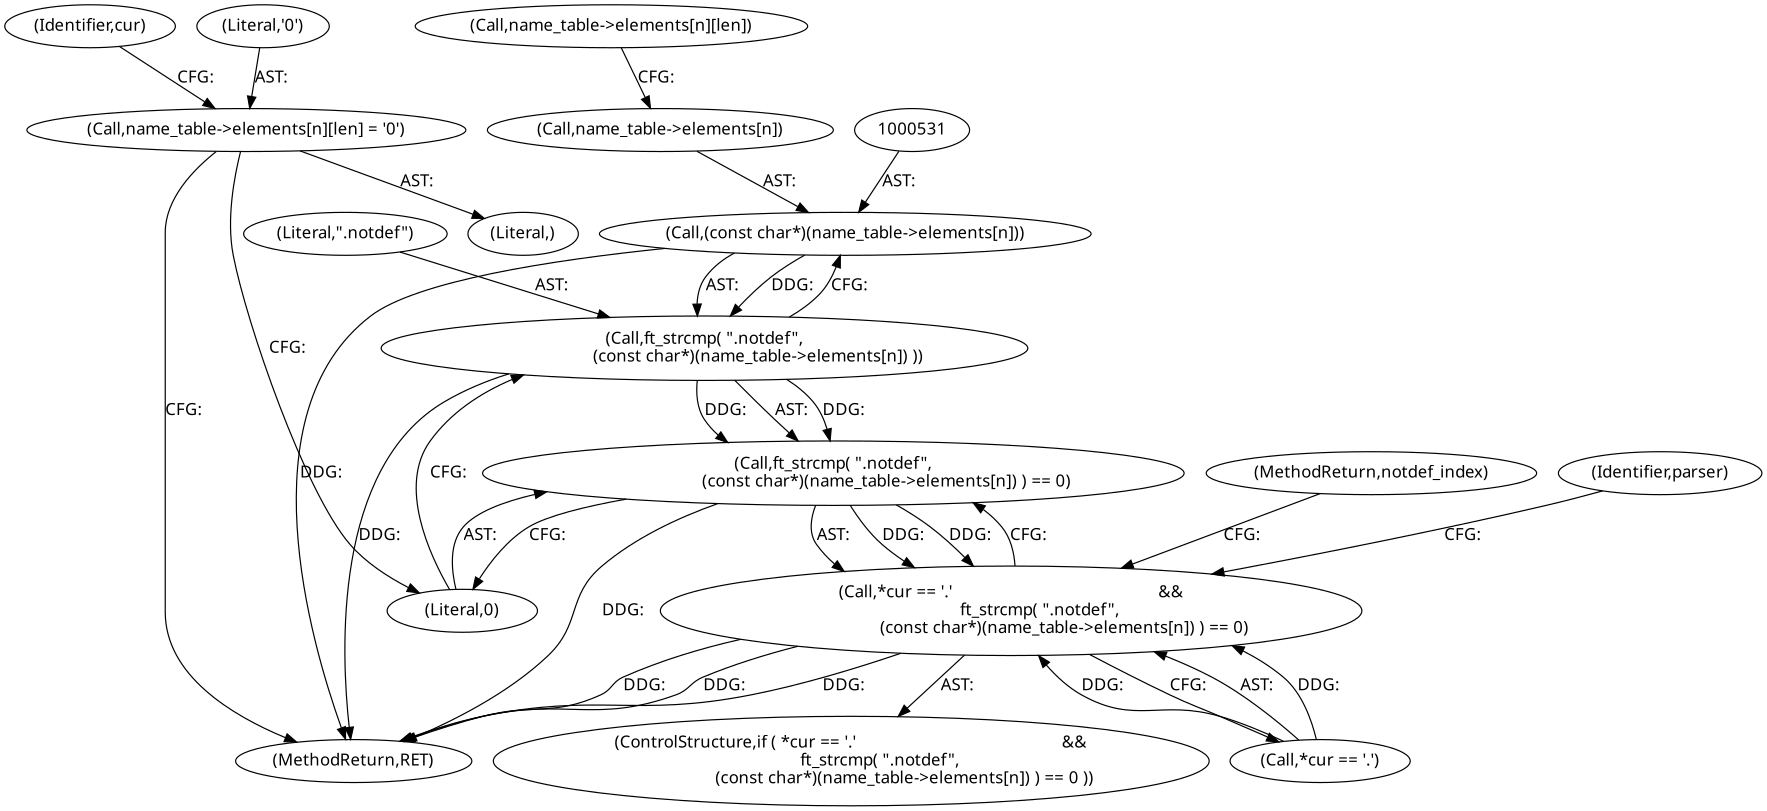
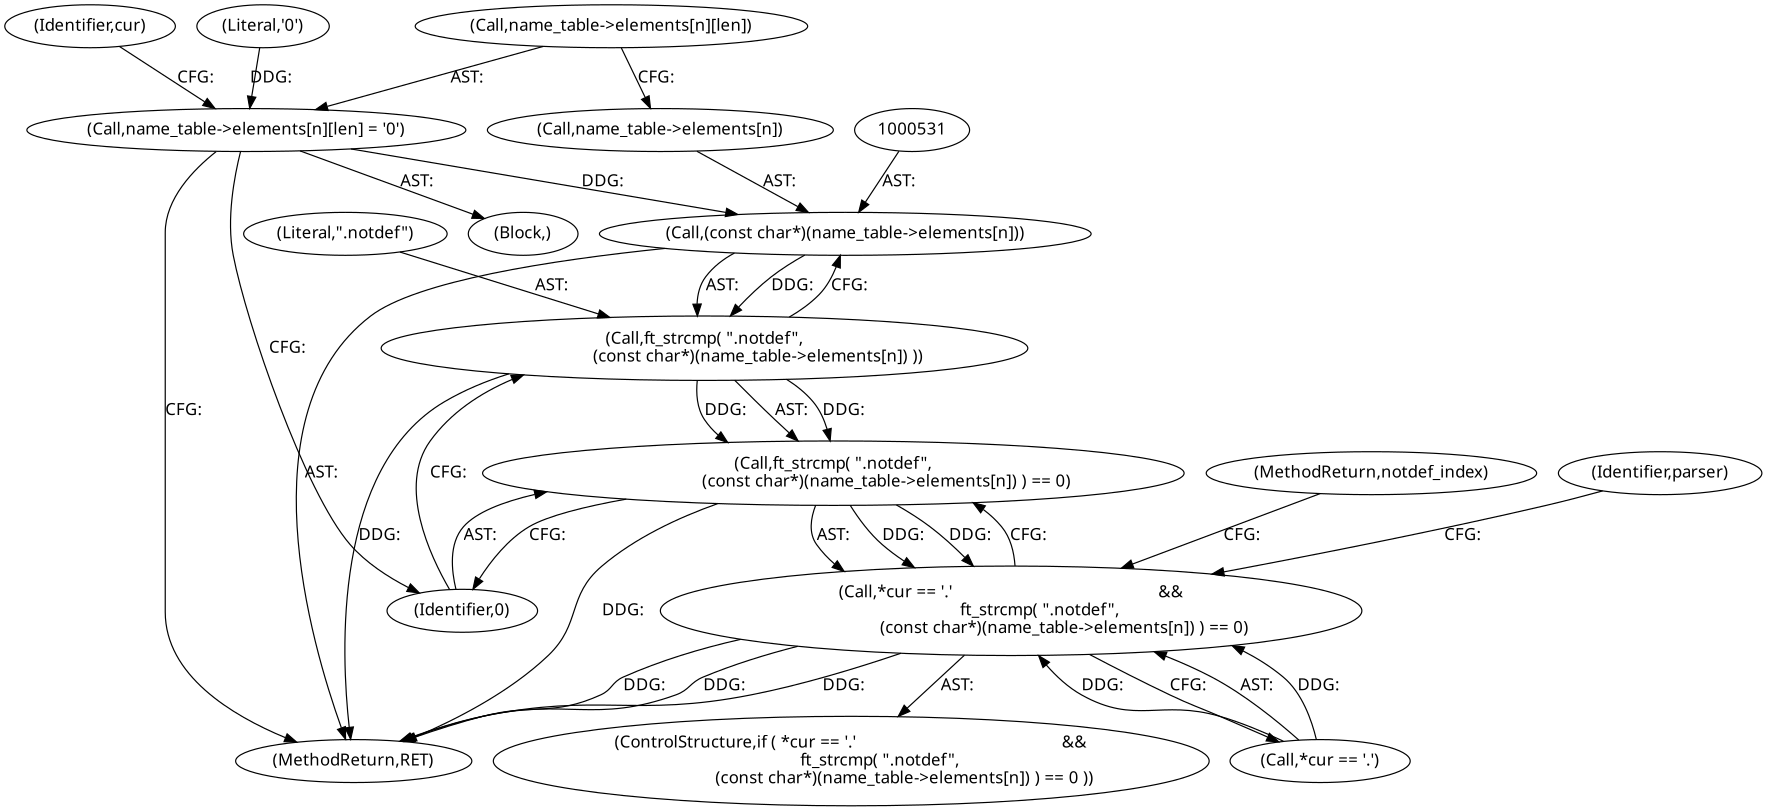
none -> (435, 76)
(274, 78) -> (274, 78)
none -> (539, 181)
(523, 234) -> (523, 234)
(324, 473) -> (324, 473)
(462, 611) -> (462, 611)
